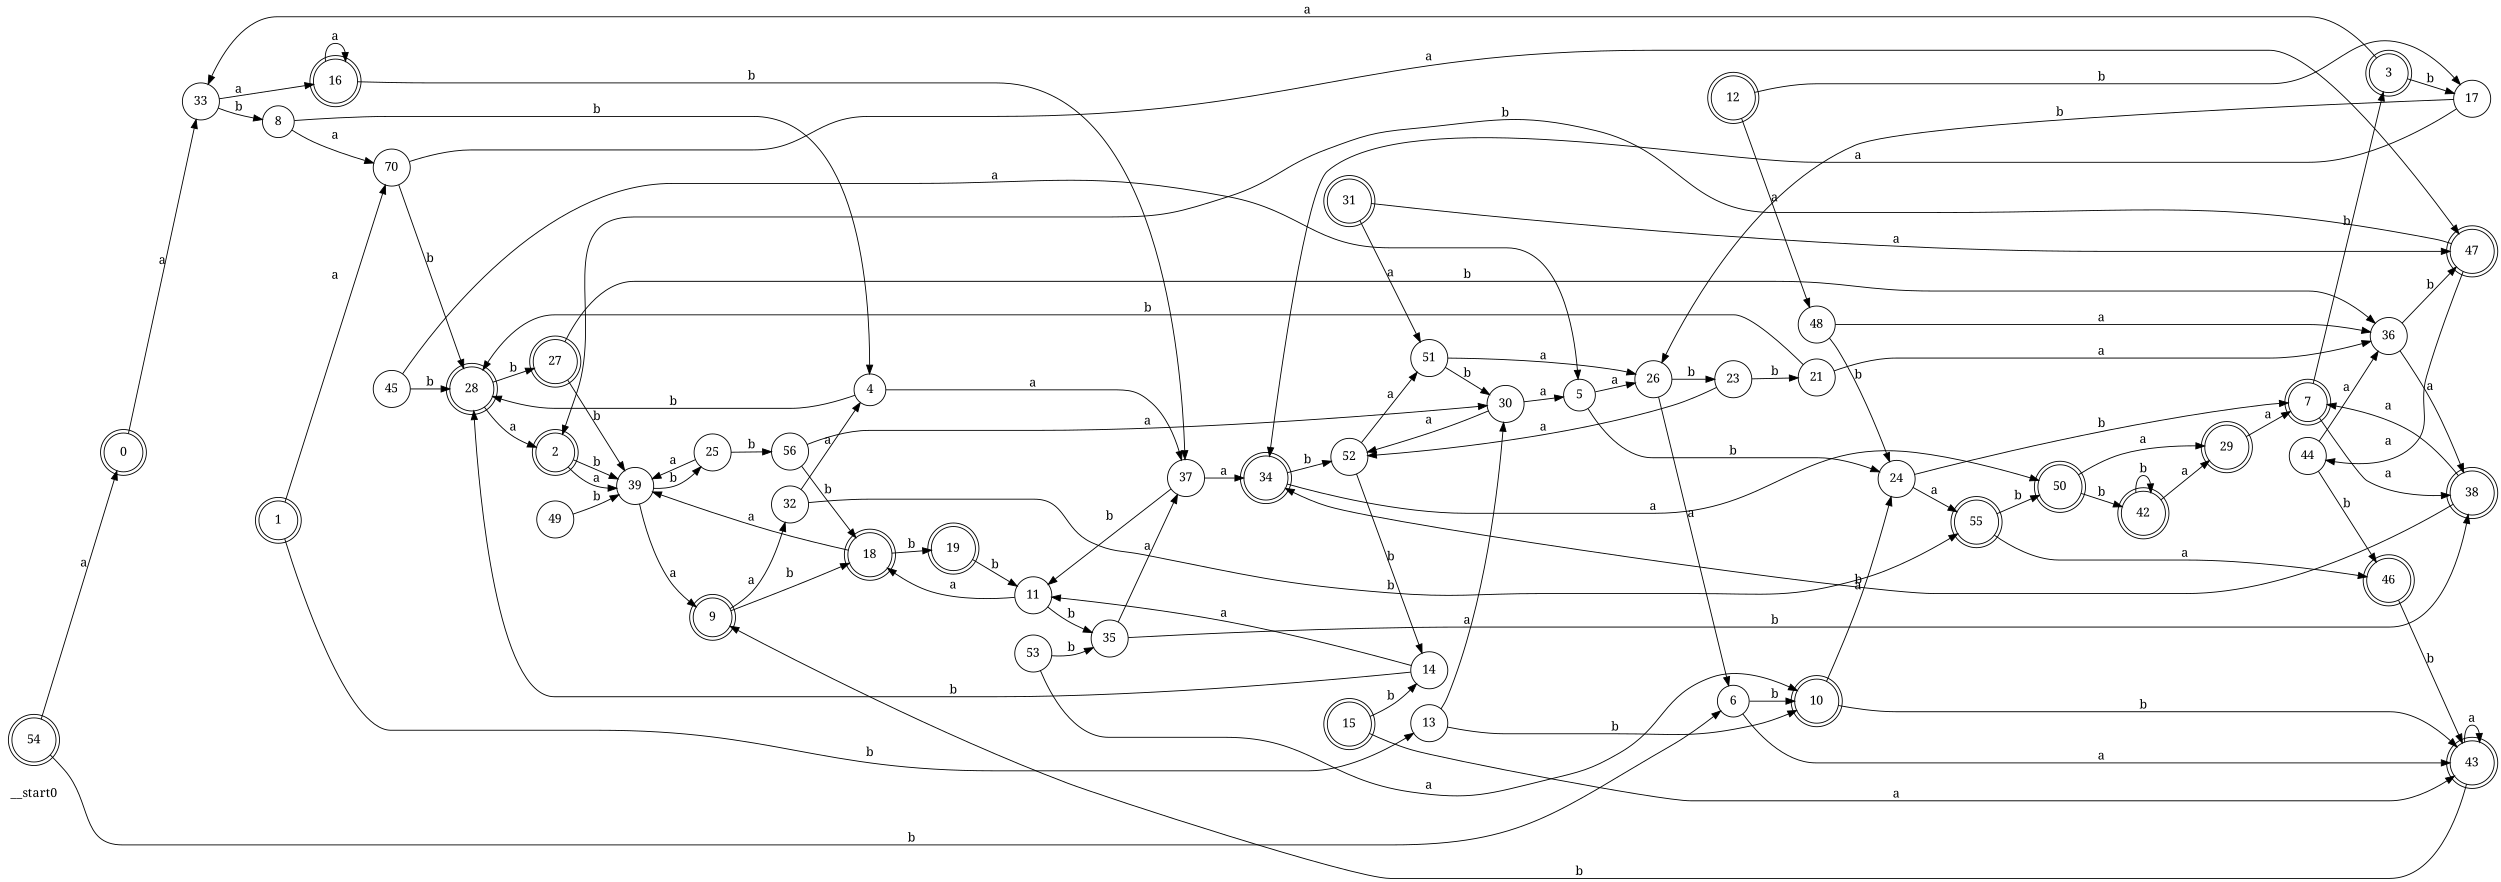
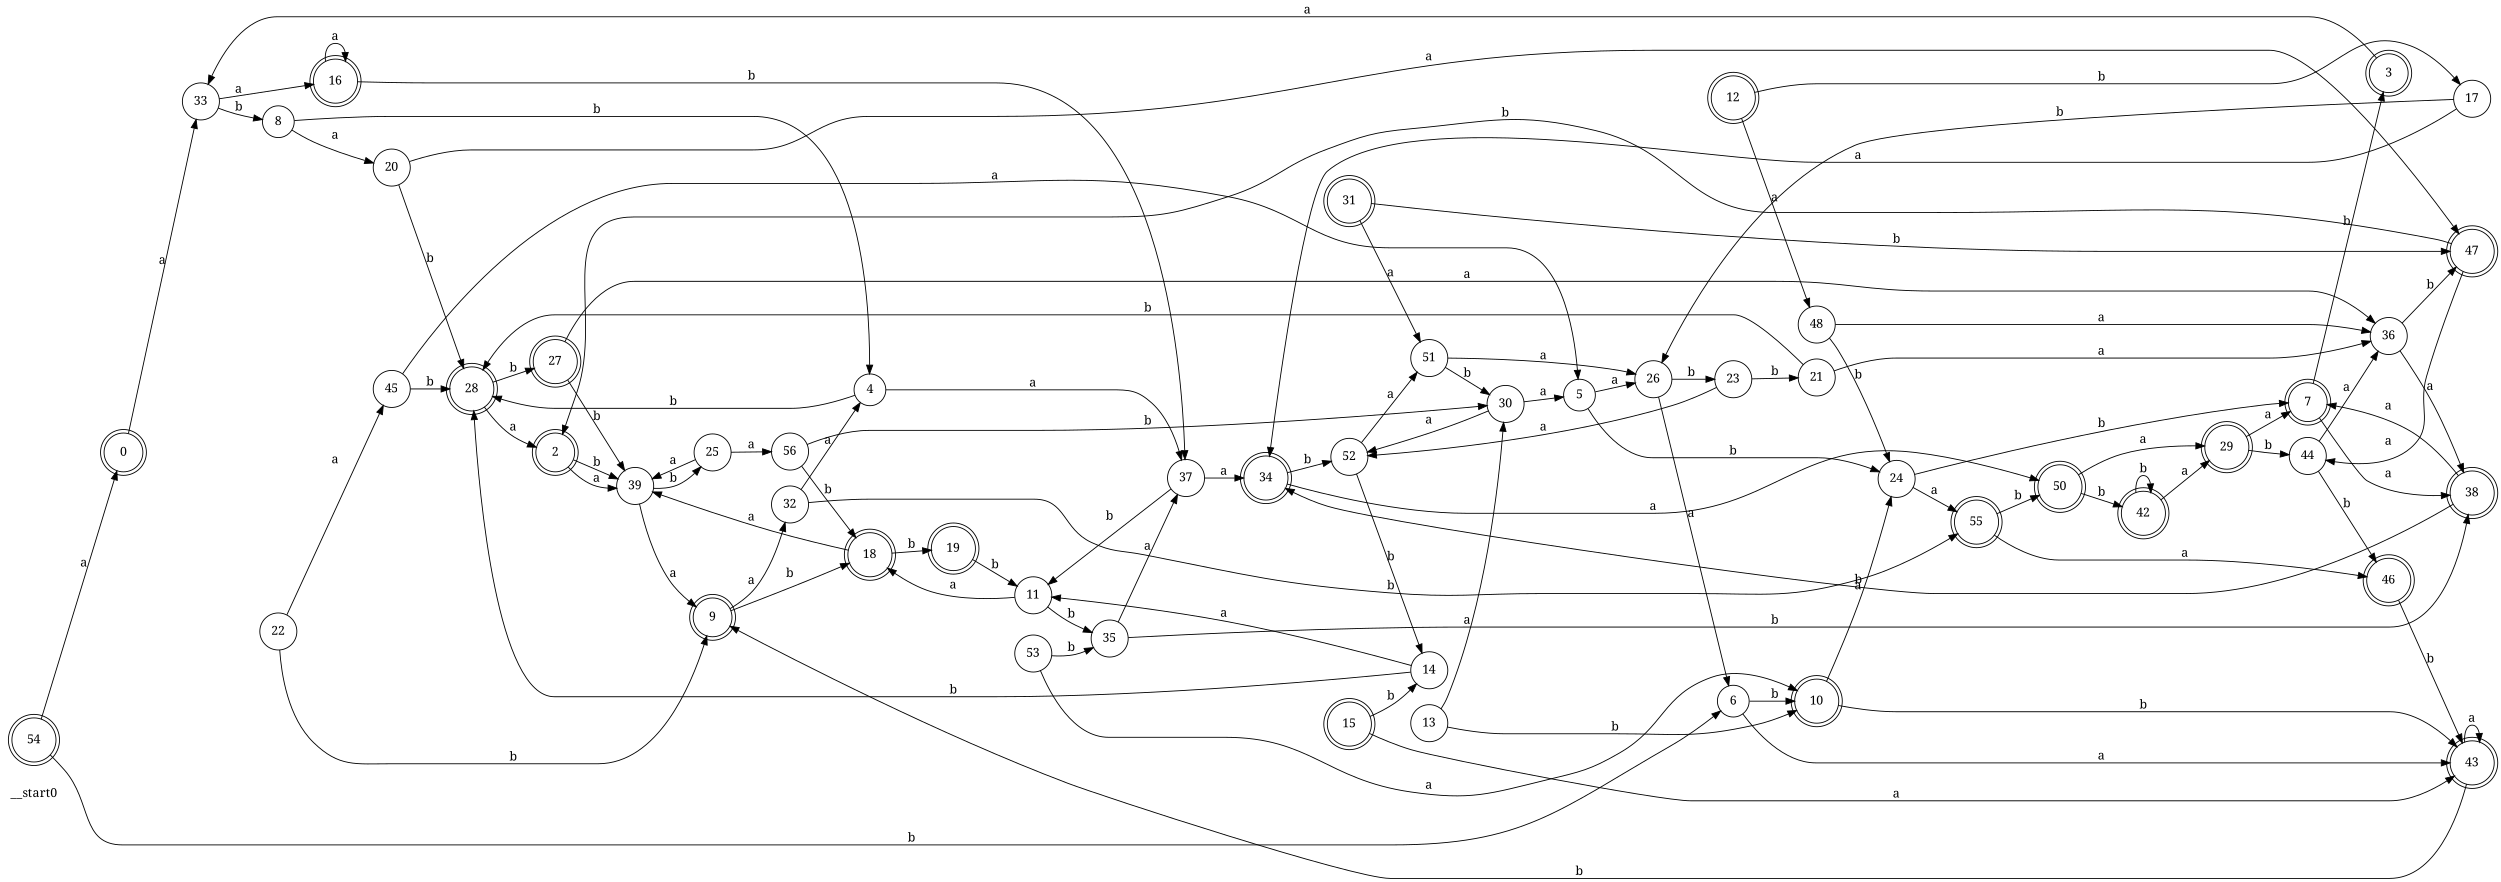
(2427, 85) -> none
(392, 168) -> (392, 168)
(1897, 239) -> (1897, 239)
(1467, 275) -> (1467, 275)
(1148, 421) -> (1148, 421)
(752, 445) -> (752, 445)
none -> (2264, 452)
(555, 519) -> none
(278, 520) -> none
none -> (278, 631)
